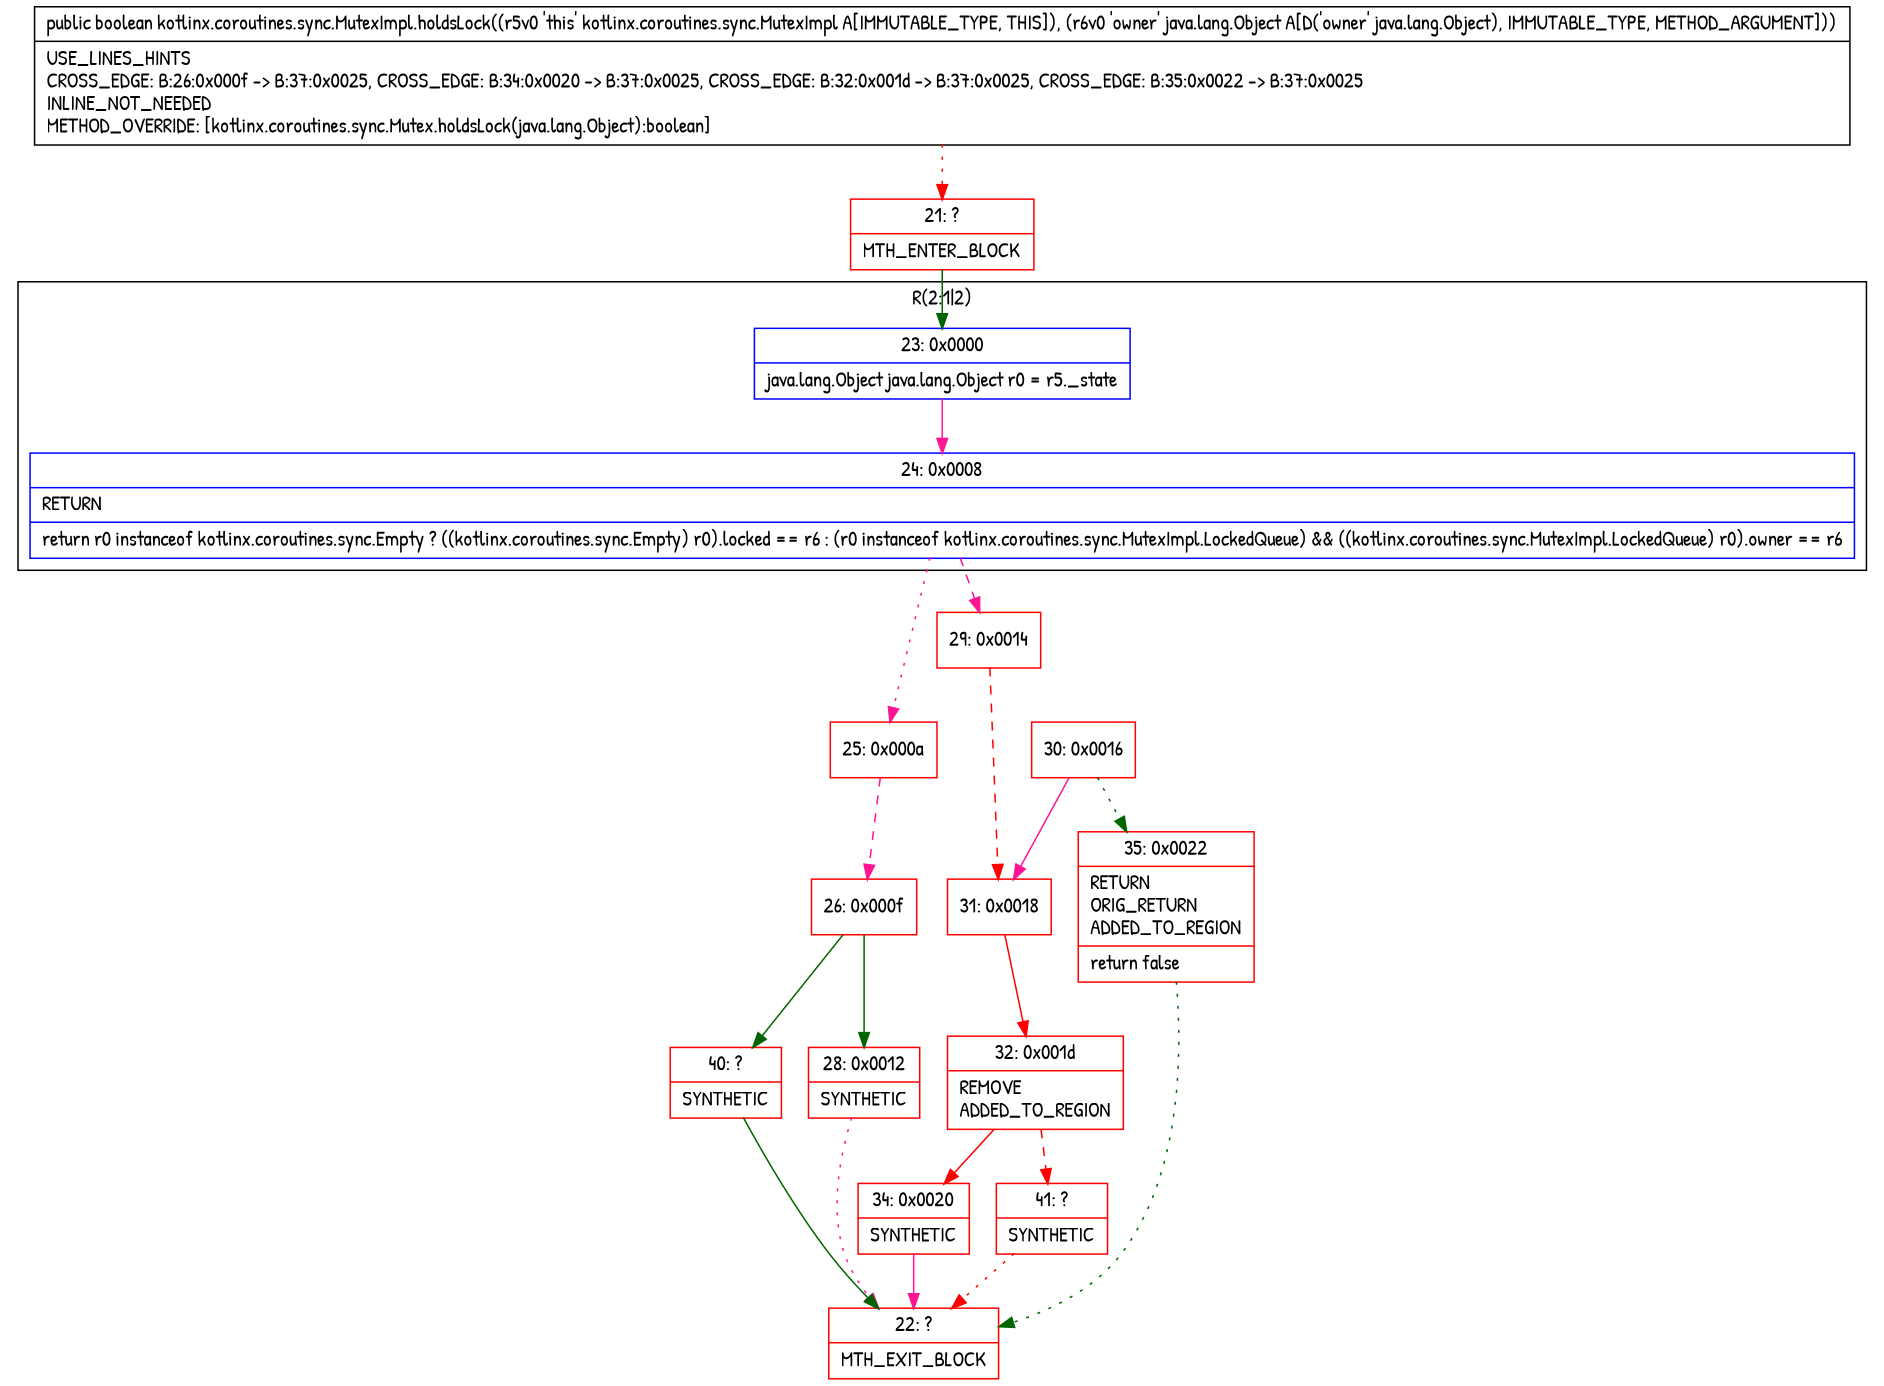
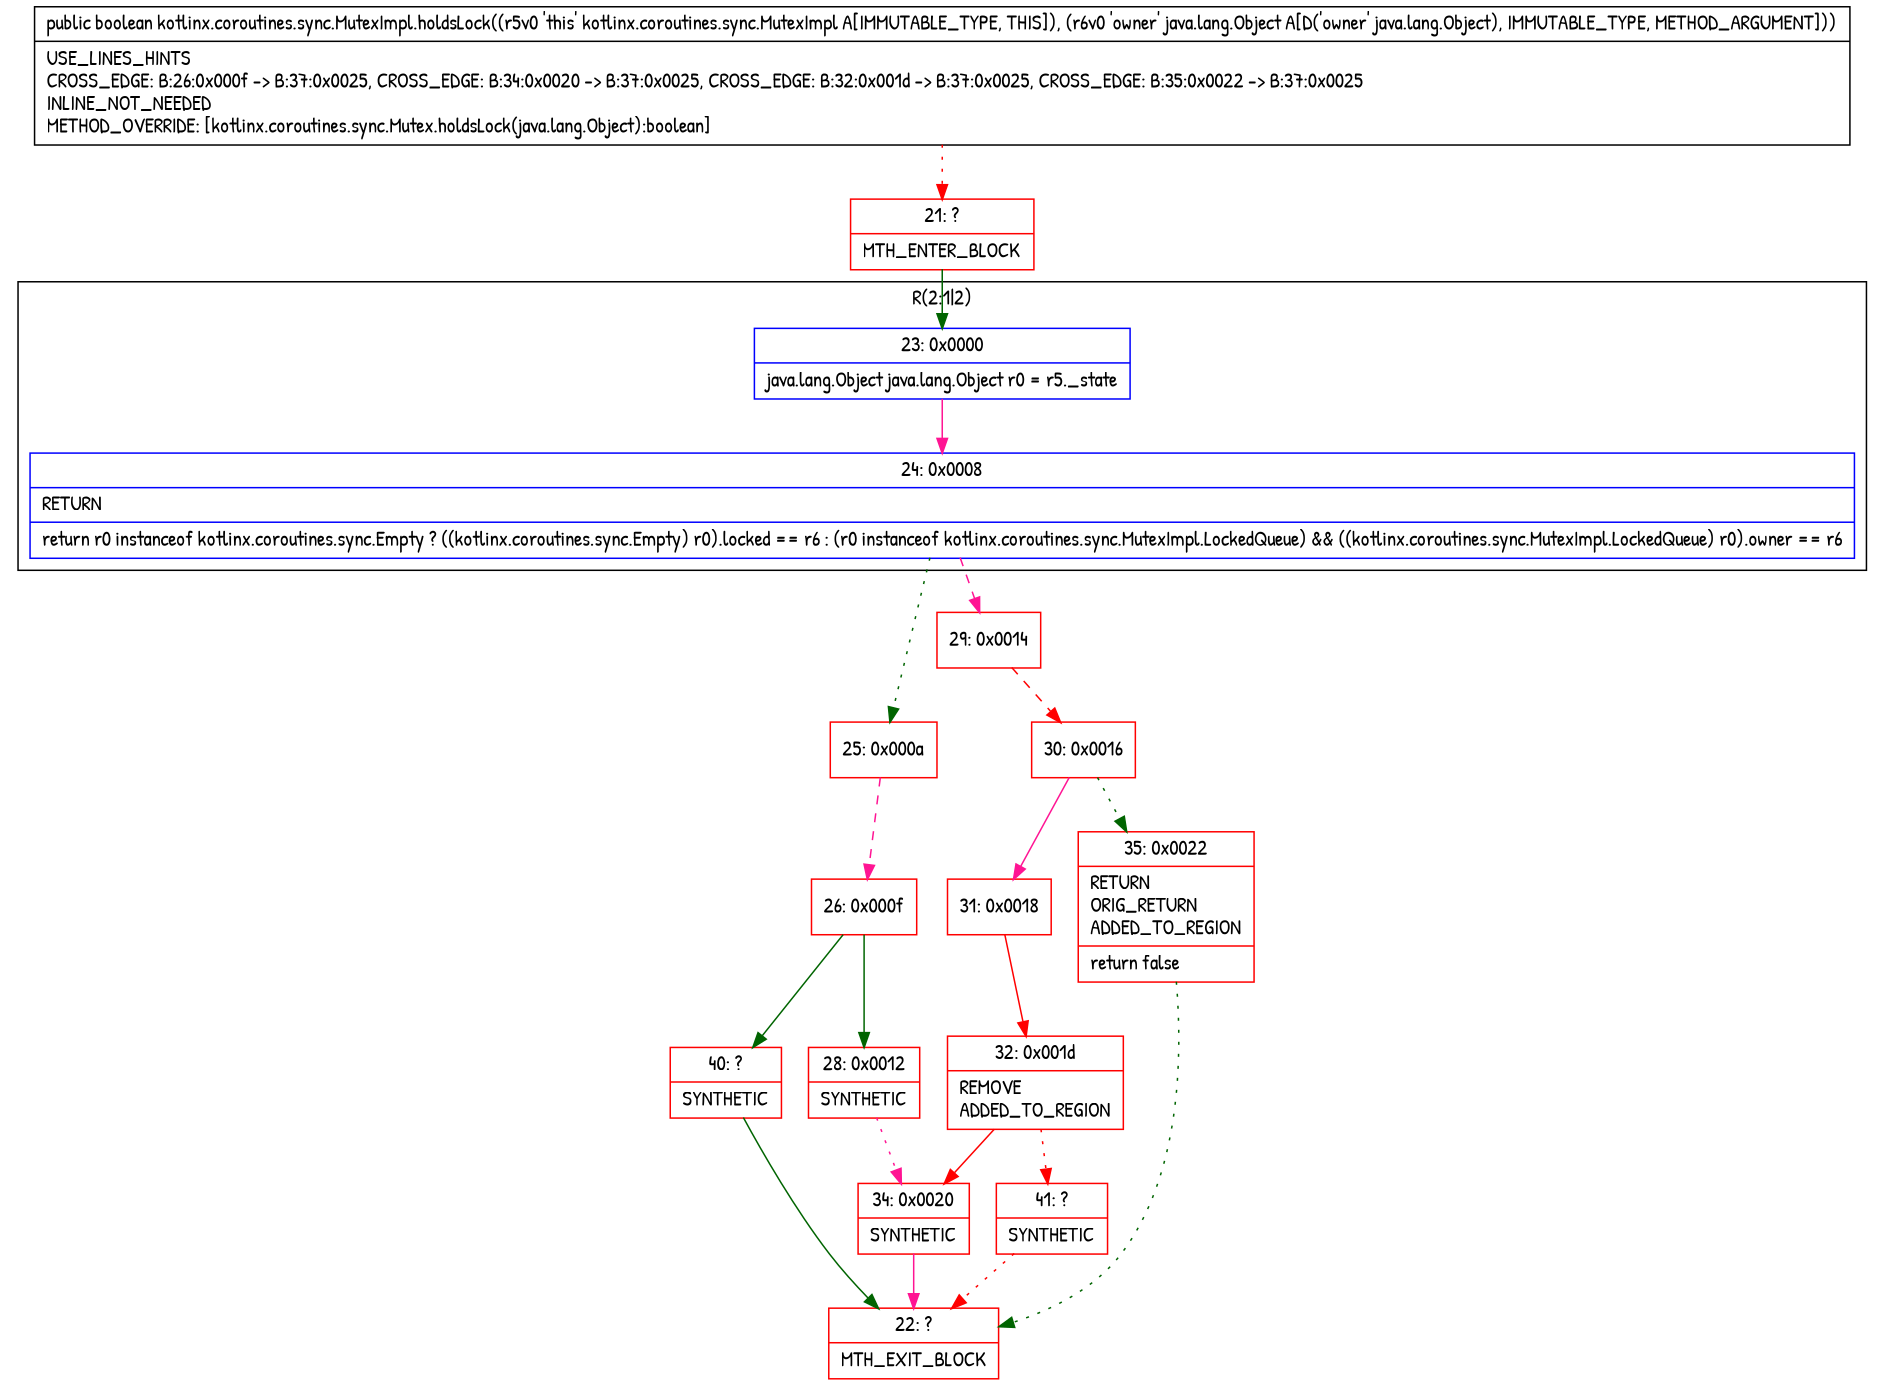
(912, 633) -> (912, 633)
(994, 766) -> (1031, 689)
(1043, 1149) -> (1043, 1149)
(837, 1210) -> (886, 1144)
